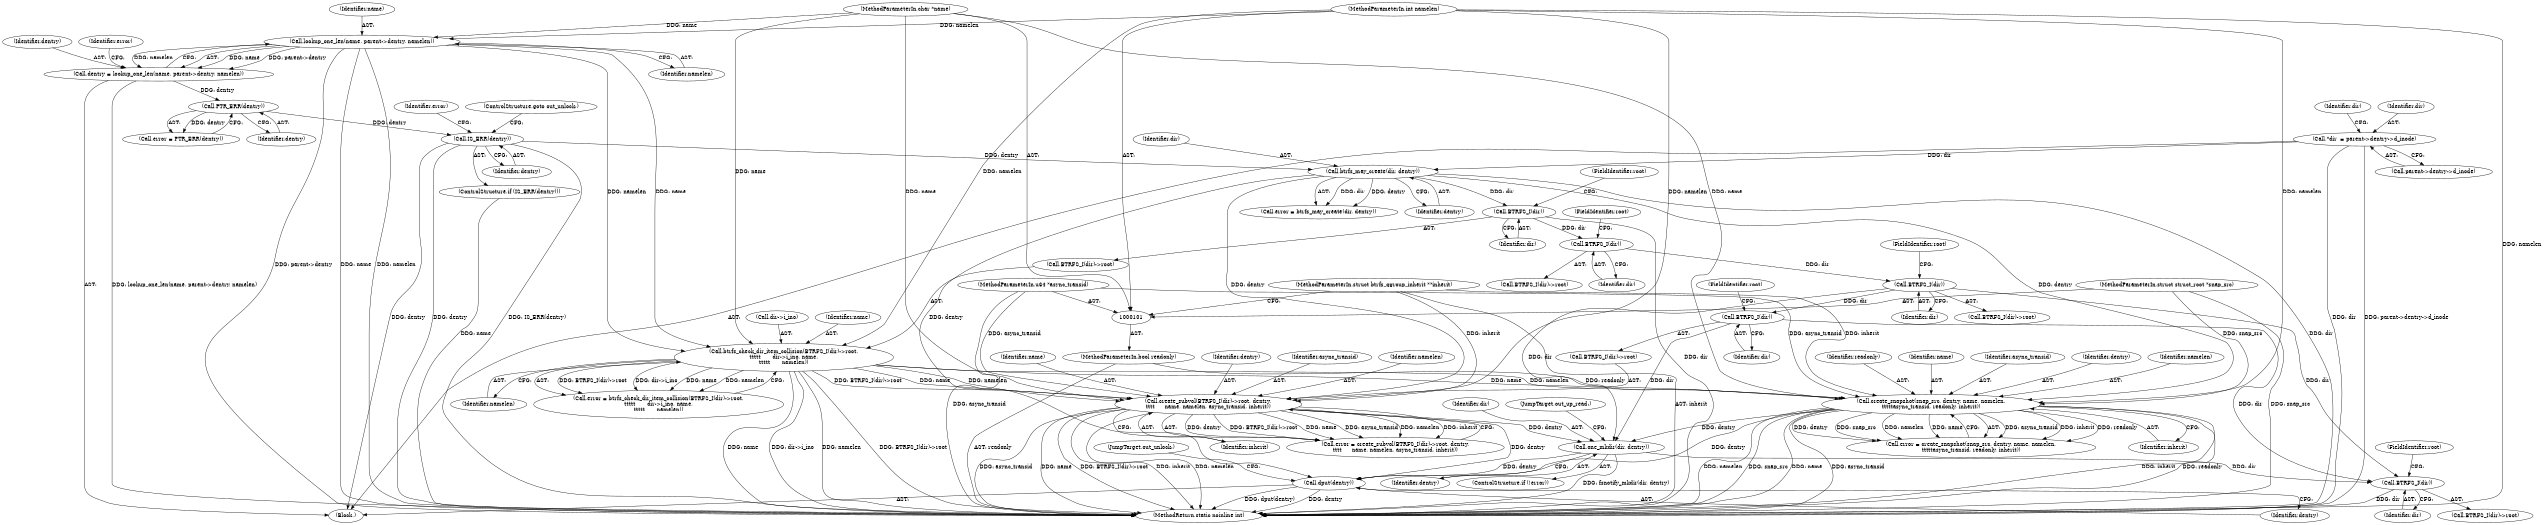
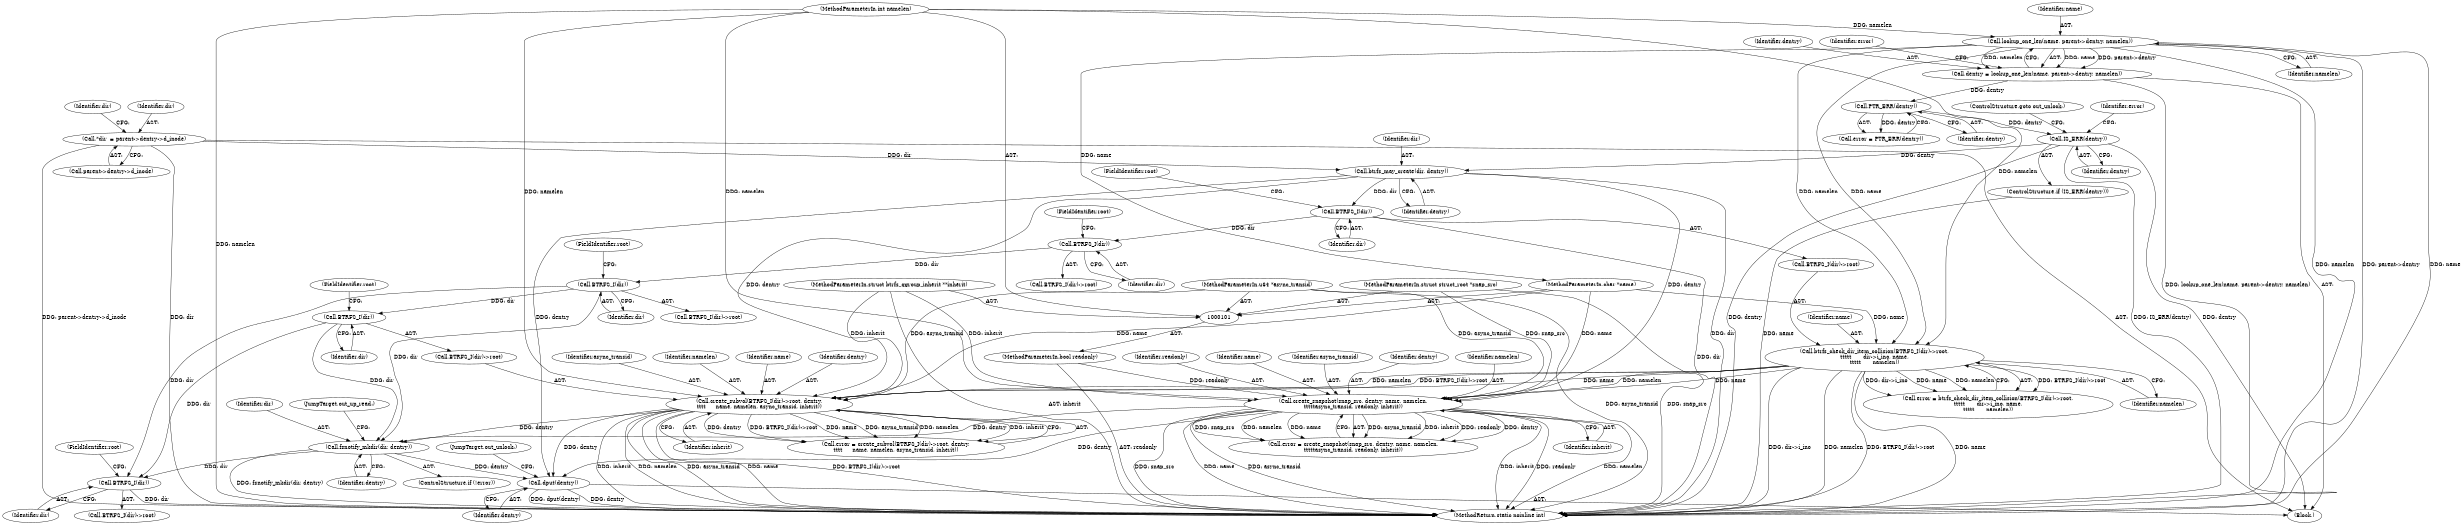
(645, 25) -> (1239, 59)
(1319, 212) -> none
(1275, 301) -> (993, 301)
(777, 318) -> none
(1611, 447) -> (369, 447)
